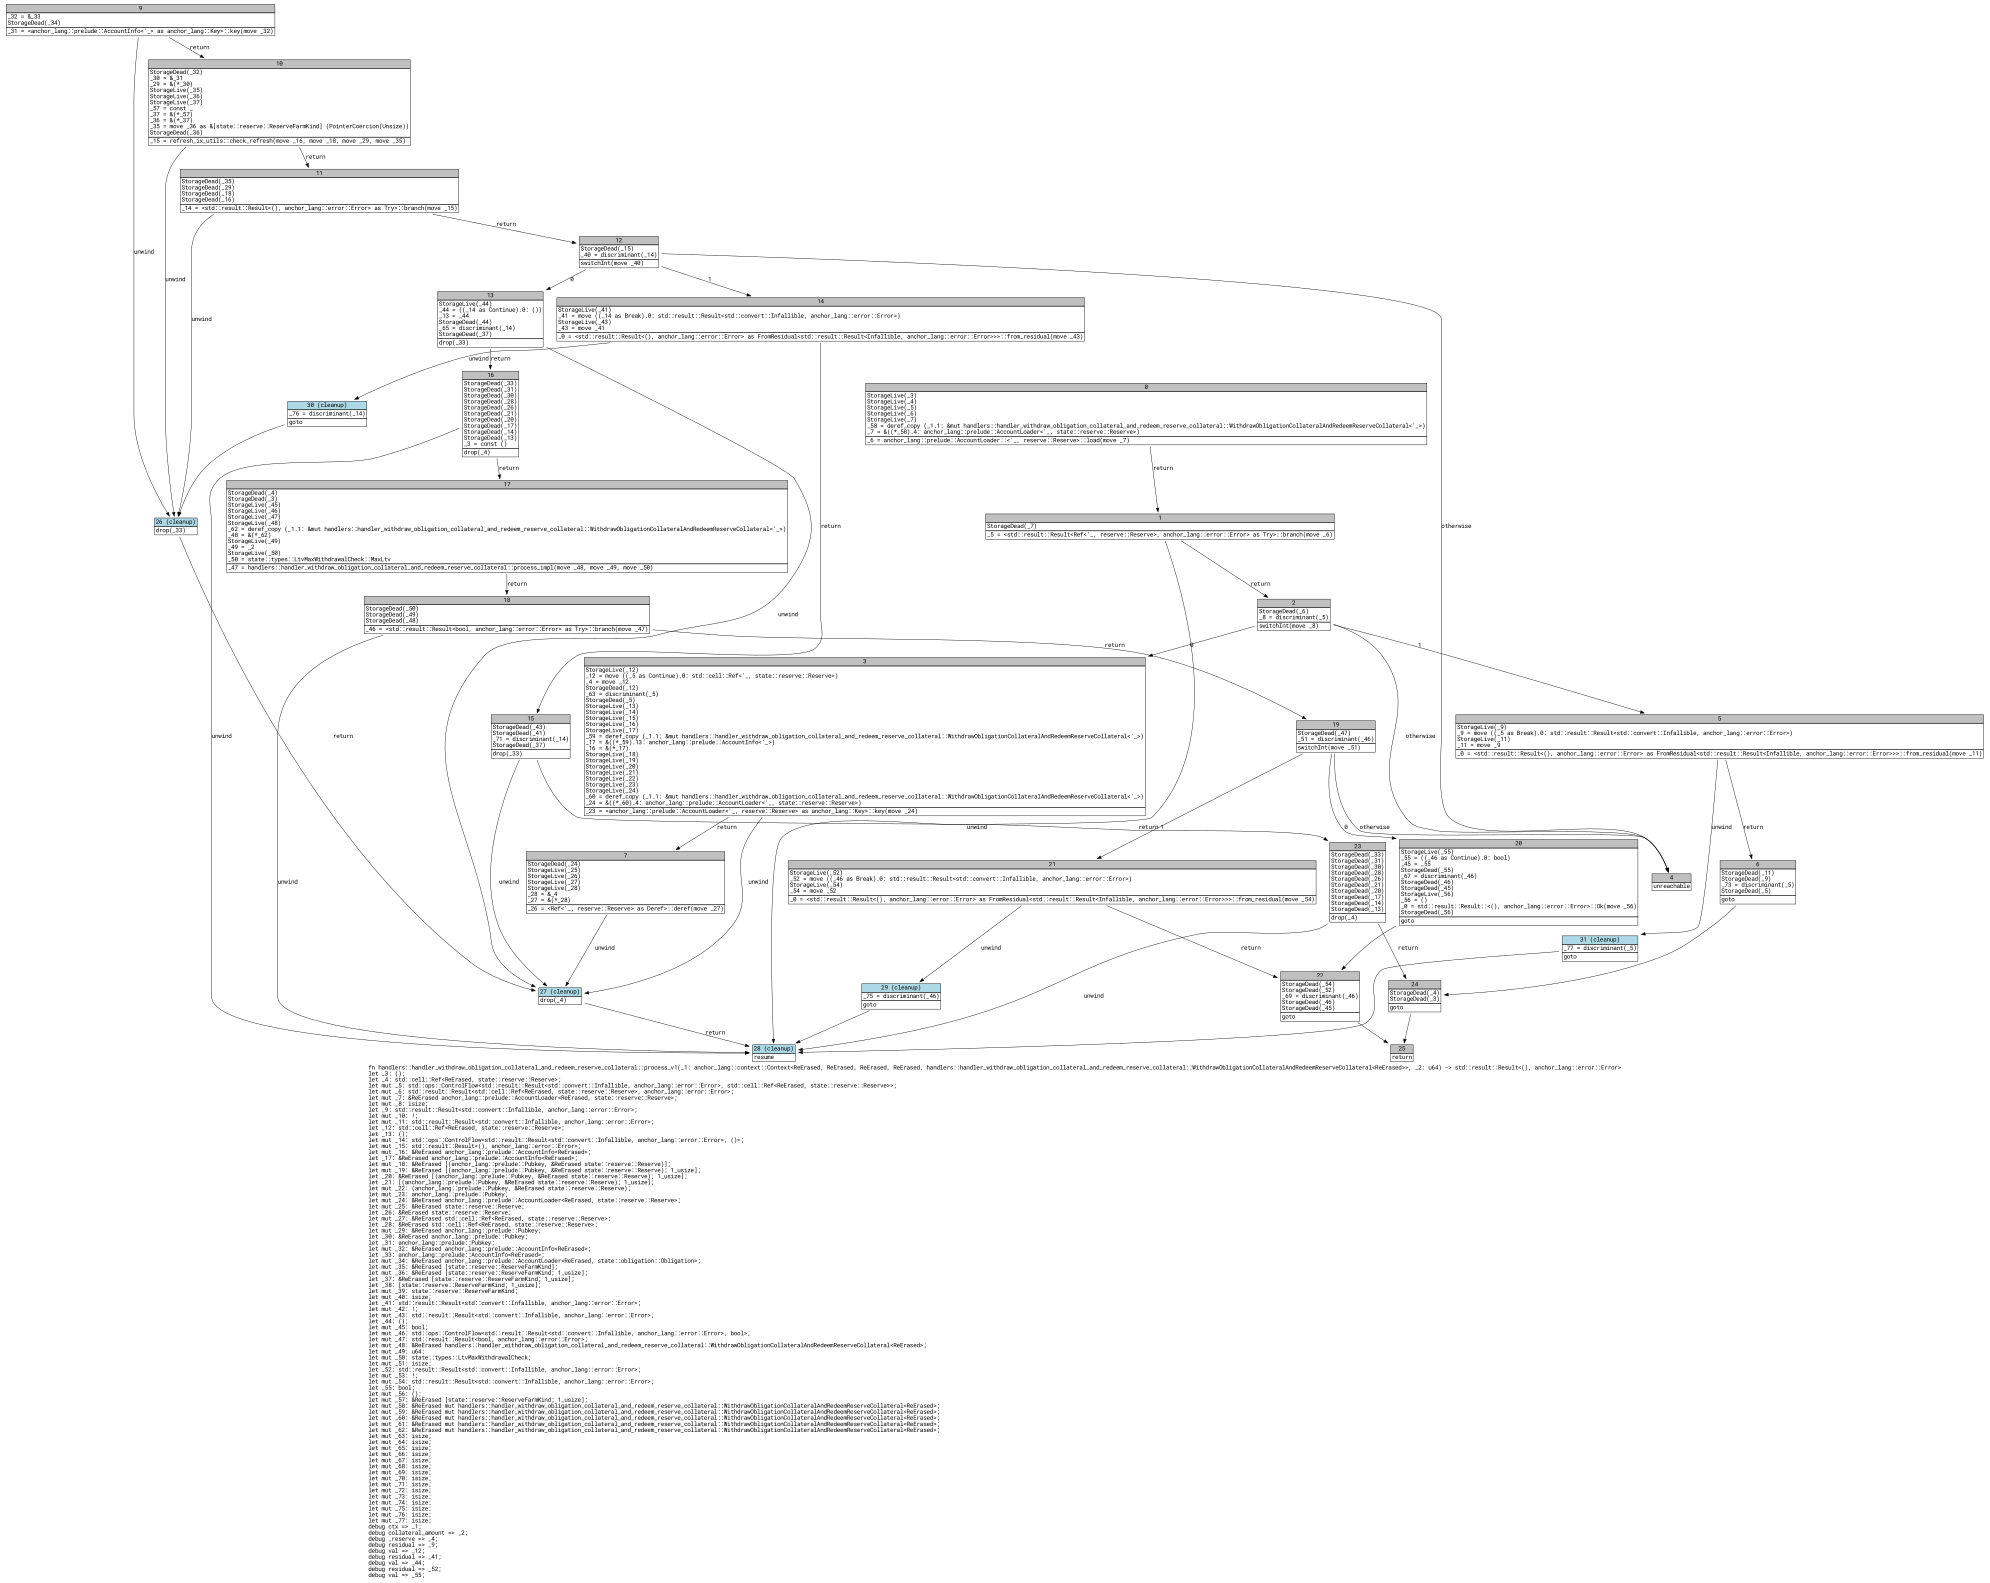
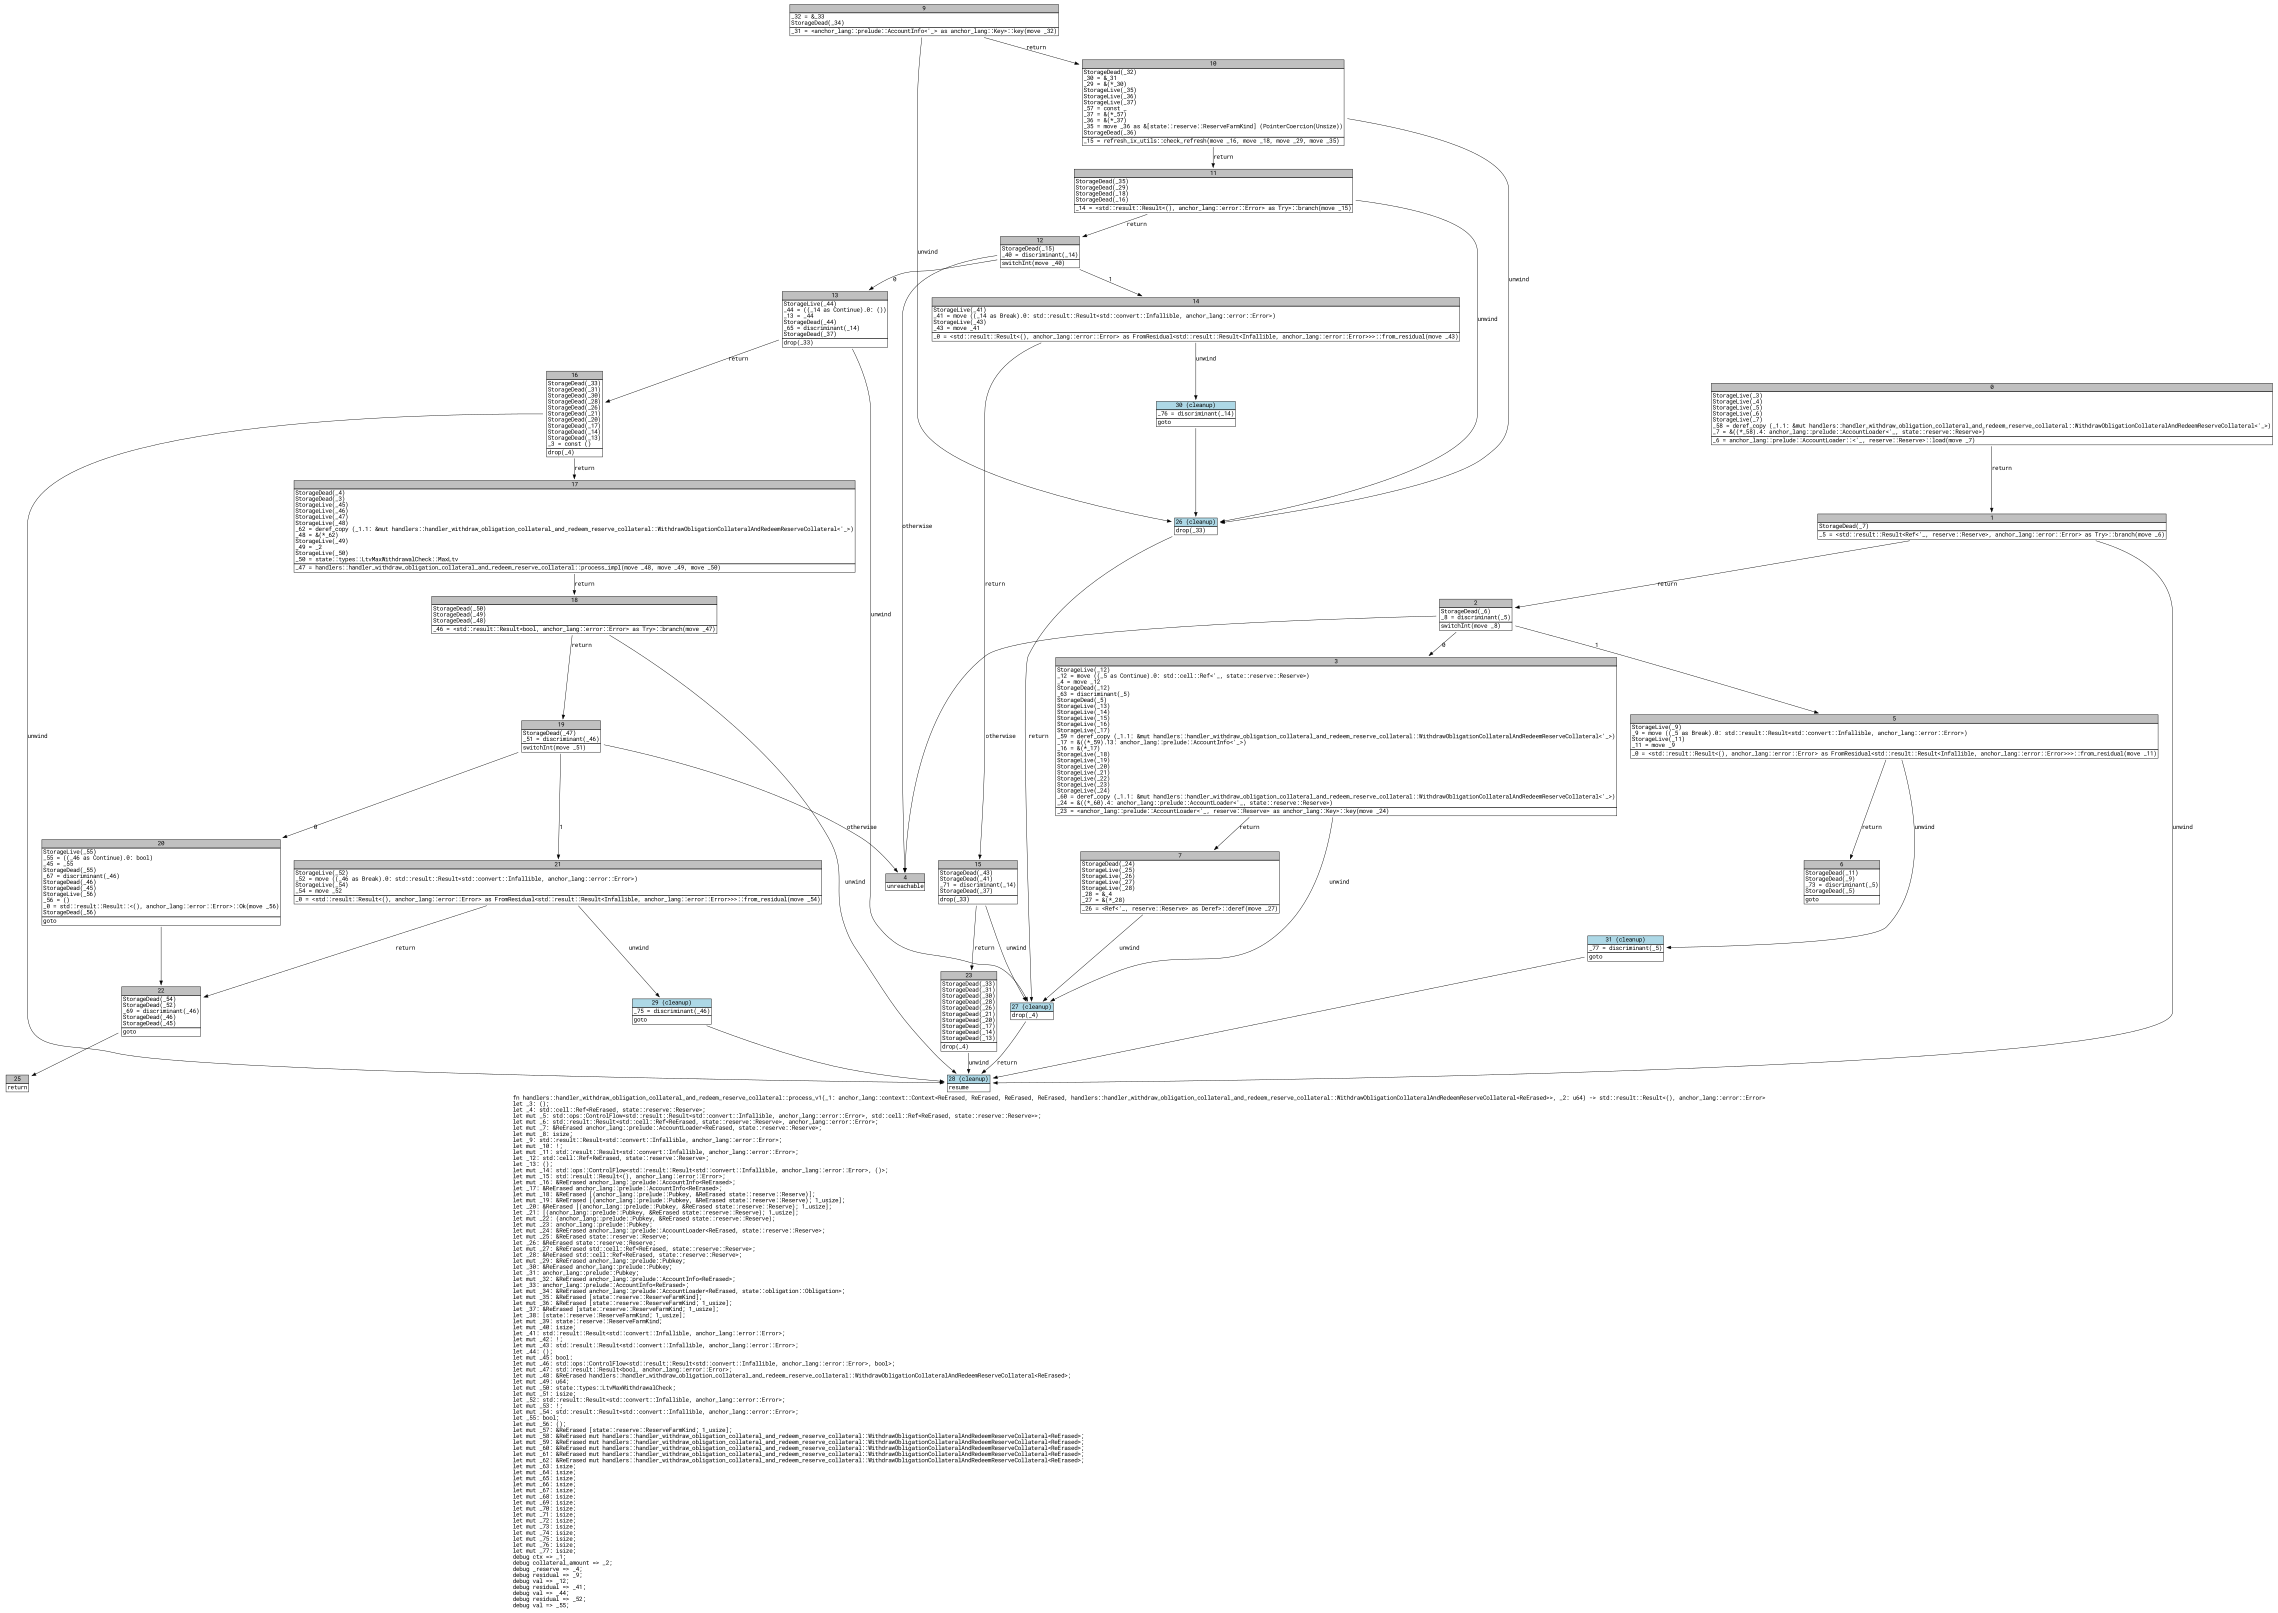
(1415, 996) -> none
